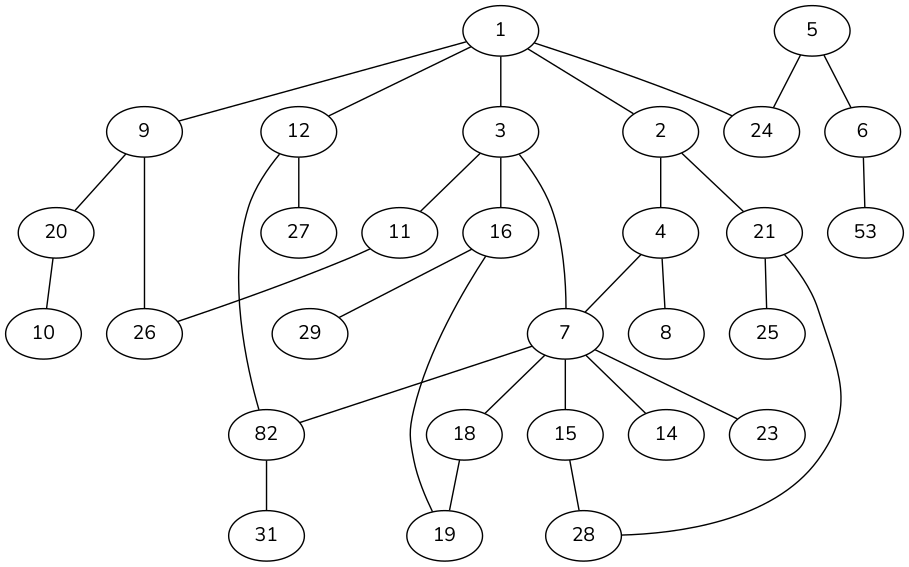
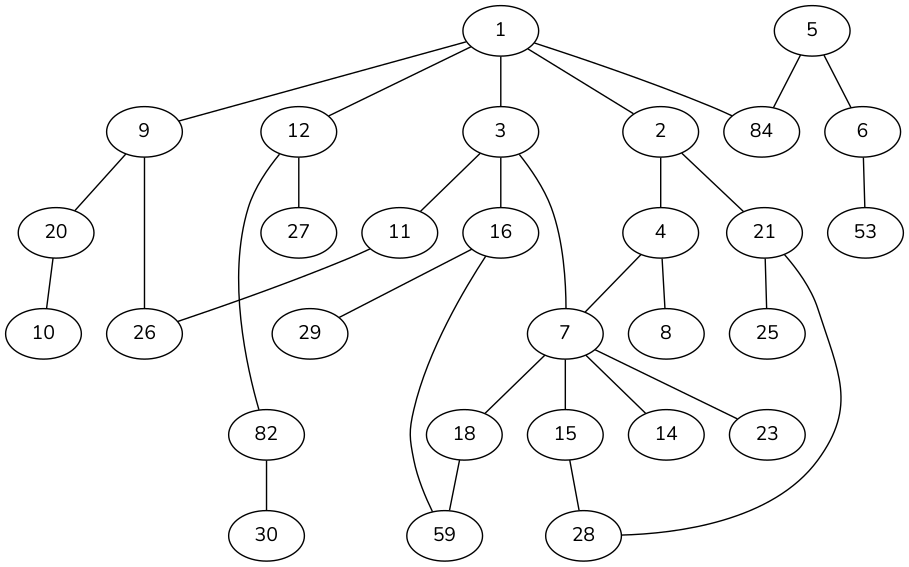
(762, 132) -> (762, 132)
(410, 386) -> none
(267, 536) -> (267, 536)
(445, 536) -> (445, 536)
